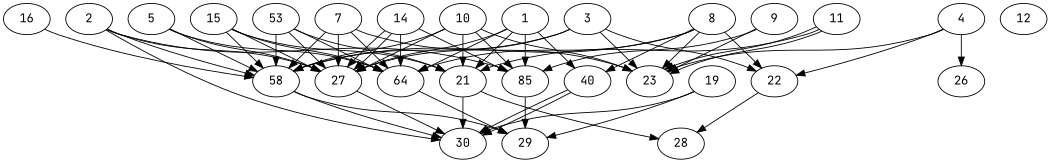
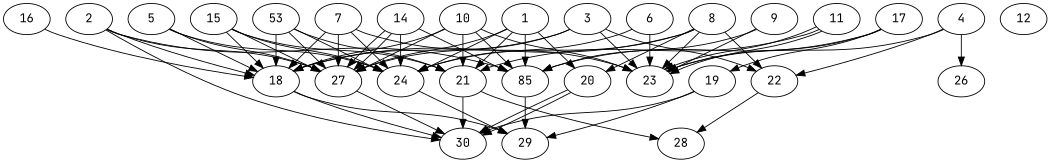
none -> (650, 19)
none -> (899, 19)
(276, 81) -> (276, 81)
(401, 81) -> (401, 81)
(588, 81) -> (588, 81)
